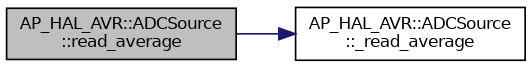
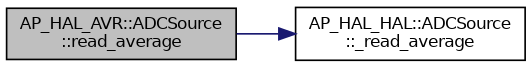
(410, 34) -> (410, 34)
